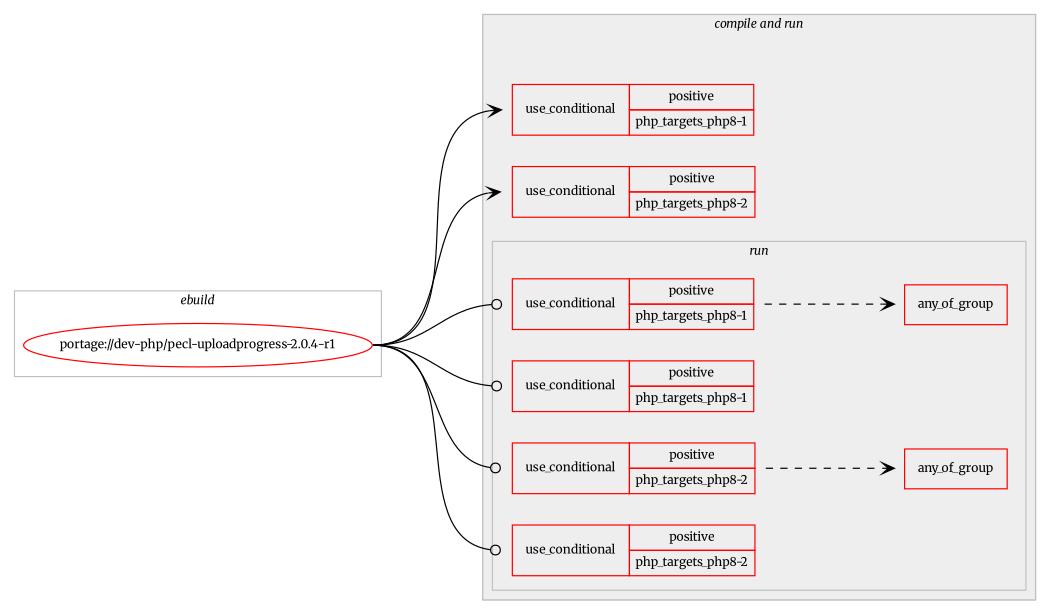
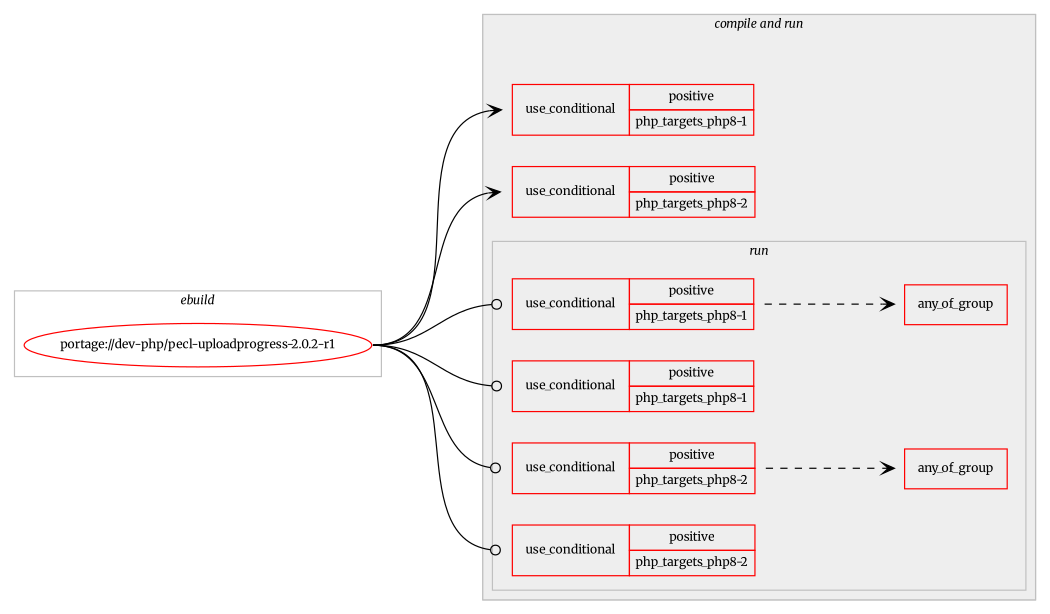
(198, 345) -> (198, 345)
